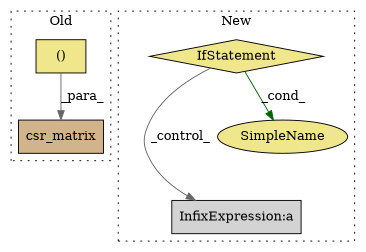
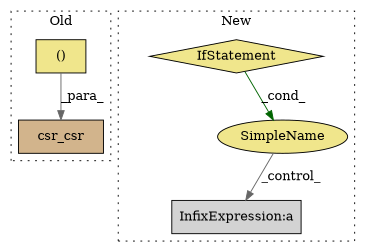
(148, 126) -> (262, 173)
(61, 137) -> (61, 137)
